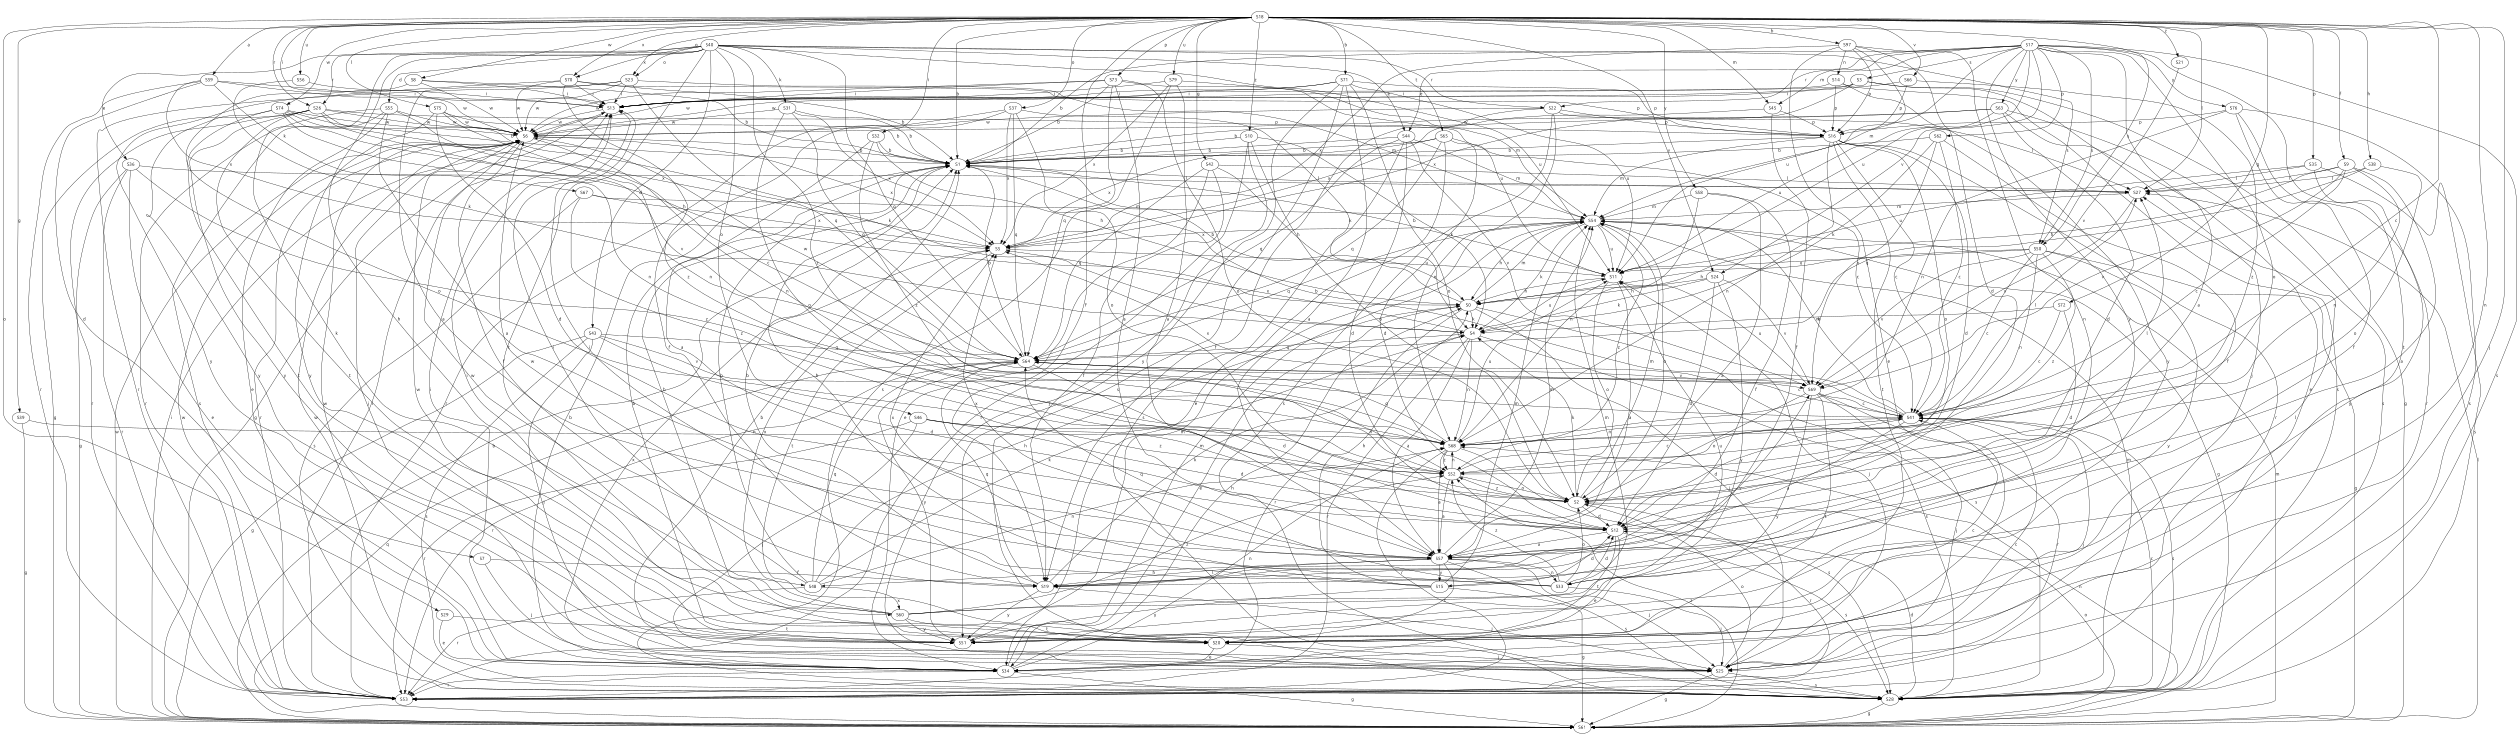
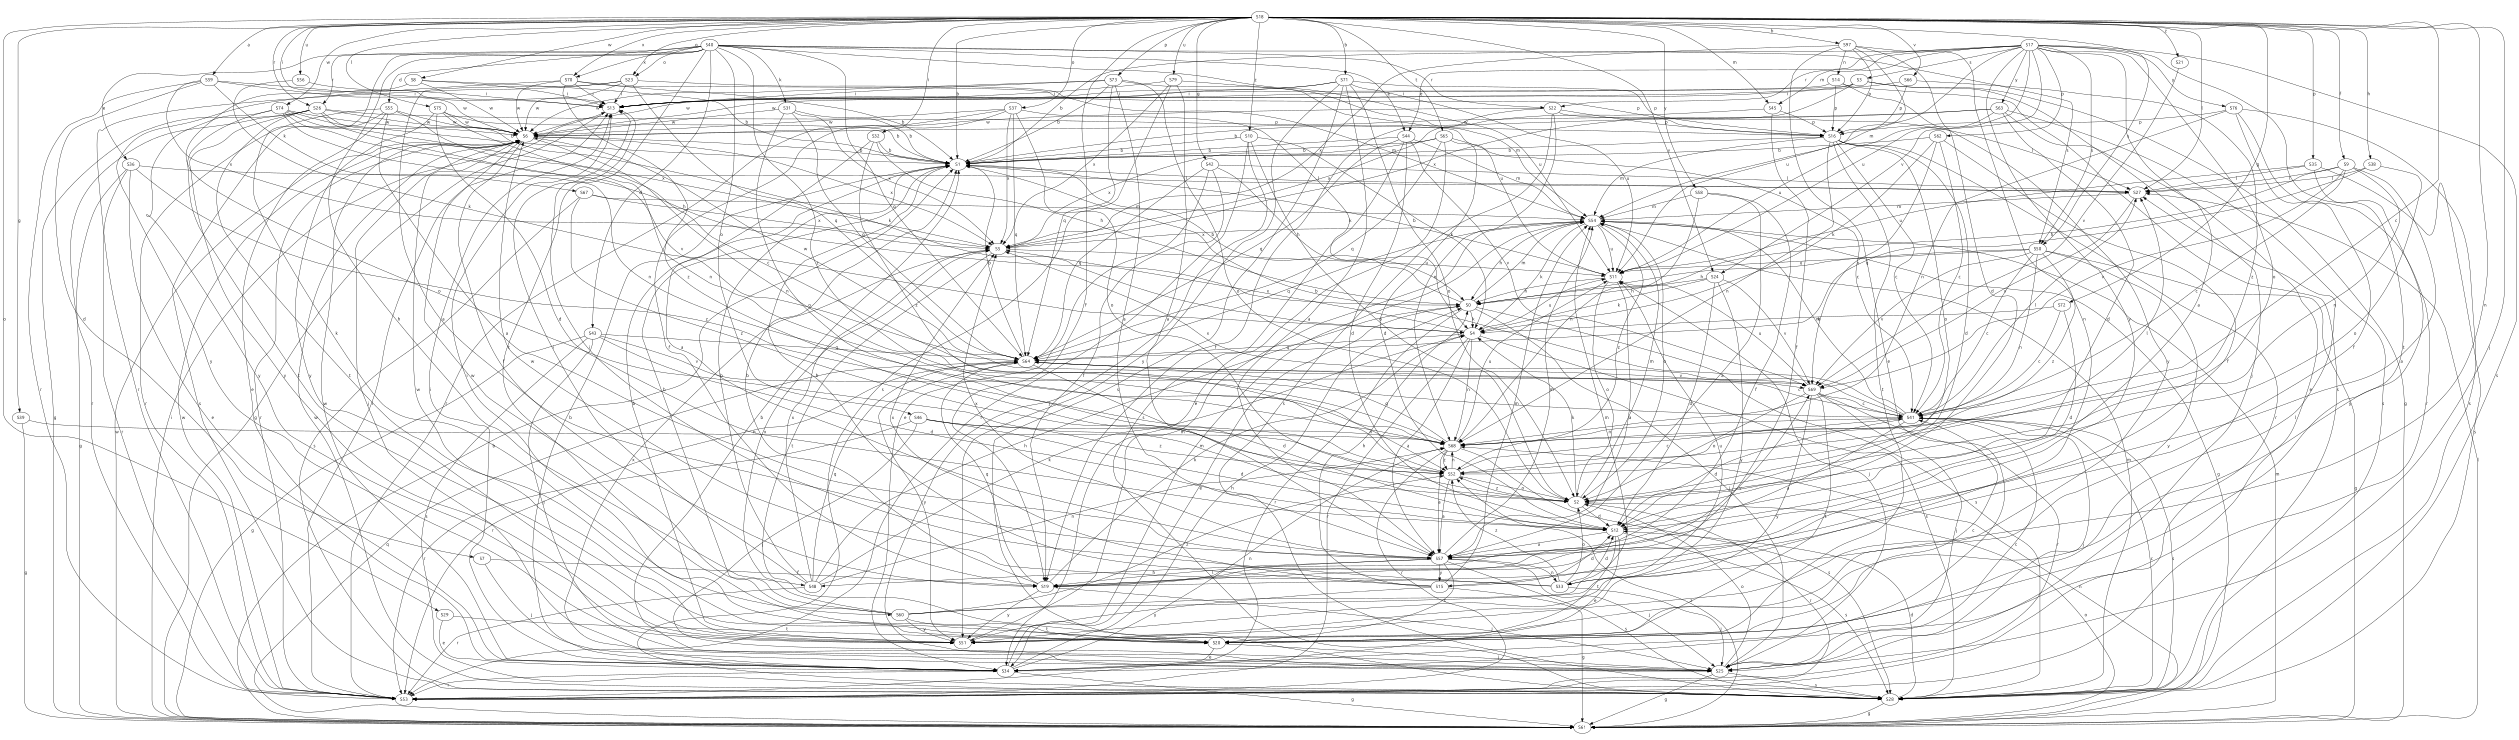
(571, 116) -> (783, 123)
(1260, 529) -> none
(863, 590) -> (812, 372)
